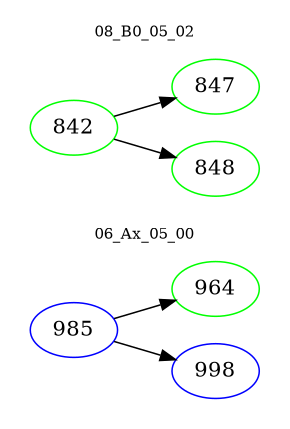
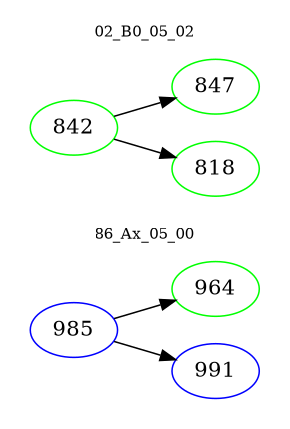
(145, 33) -> (145, 33)
(216, 169) -> (216, 169)
(145, 235) -> (145, 235)
(216, 371) -> (216, 371)
